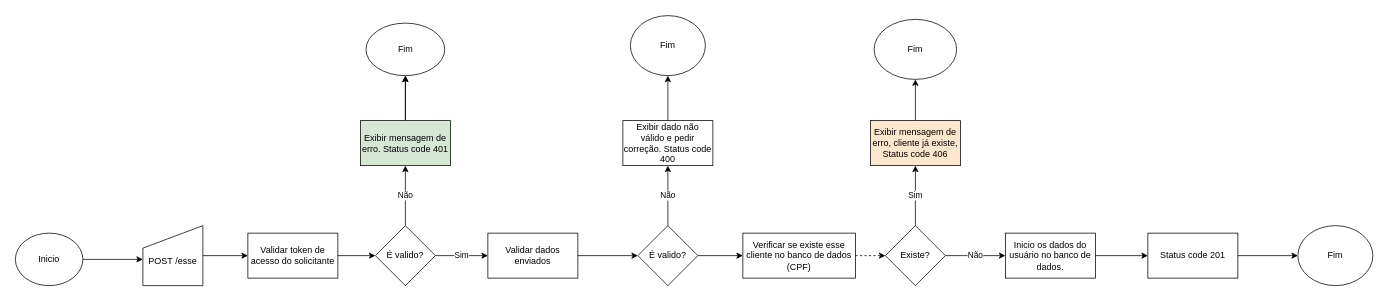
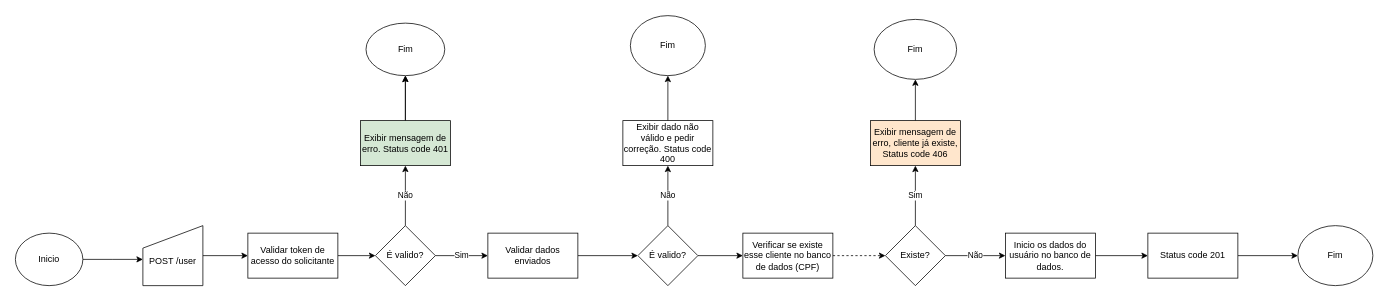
(173, 255) -> (173, 255)
(799, 255) -> (788, 255)
